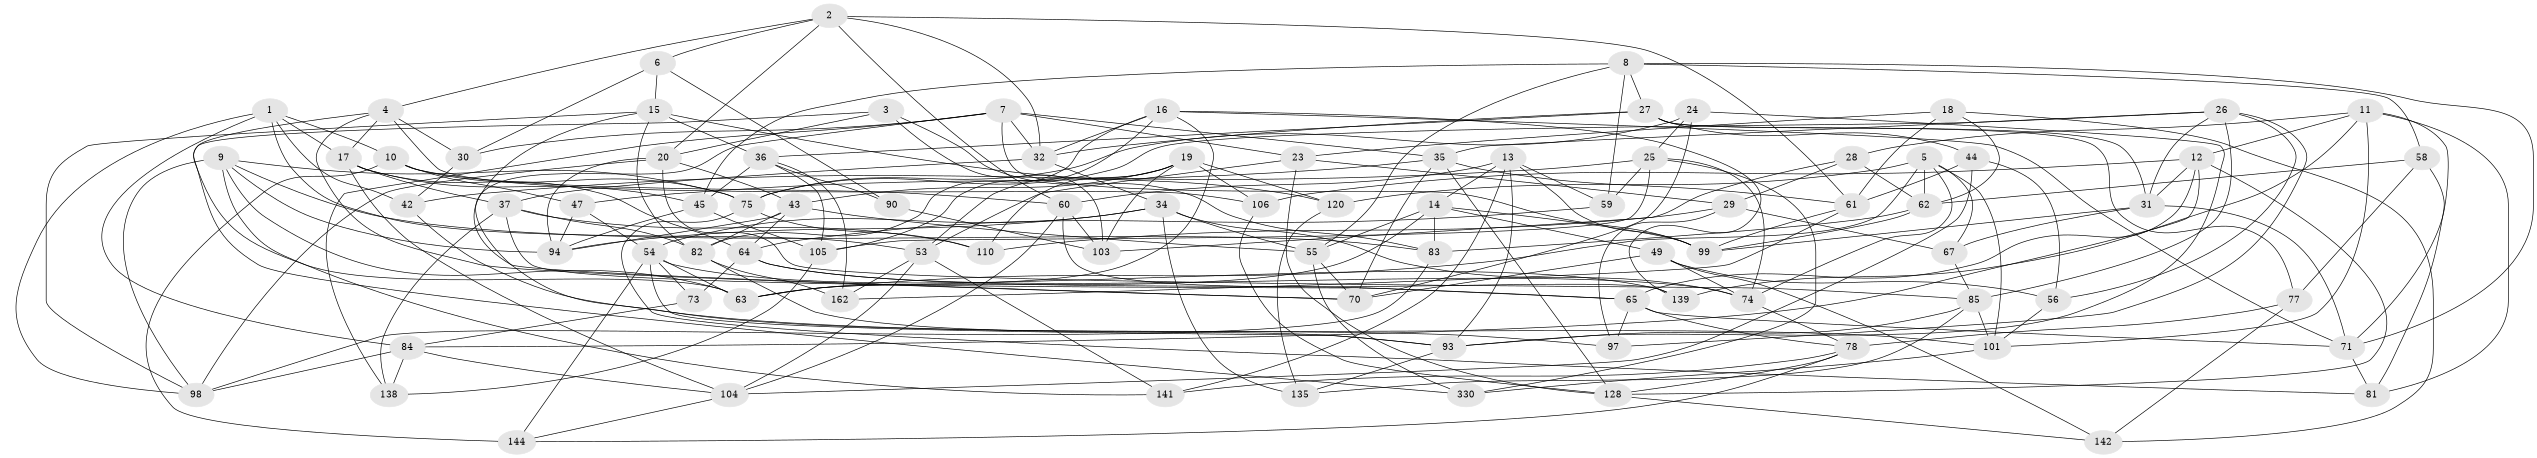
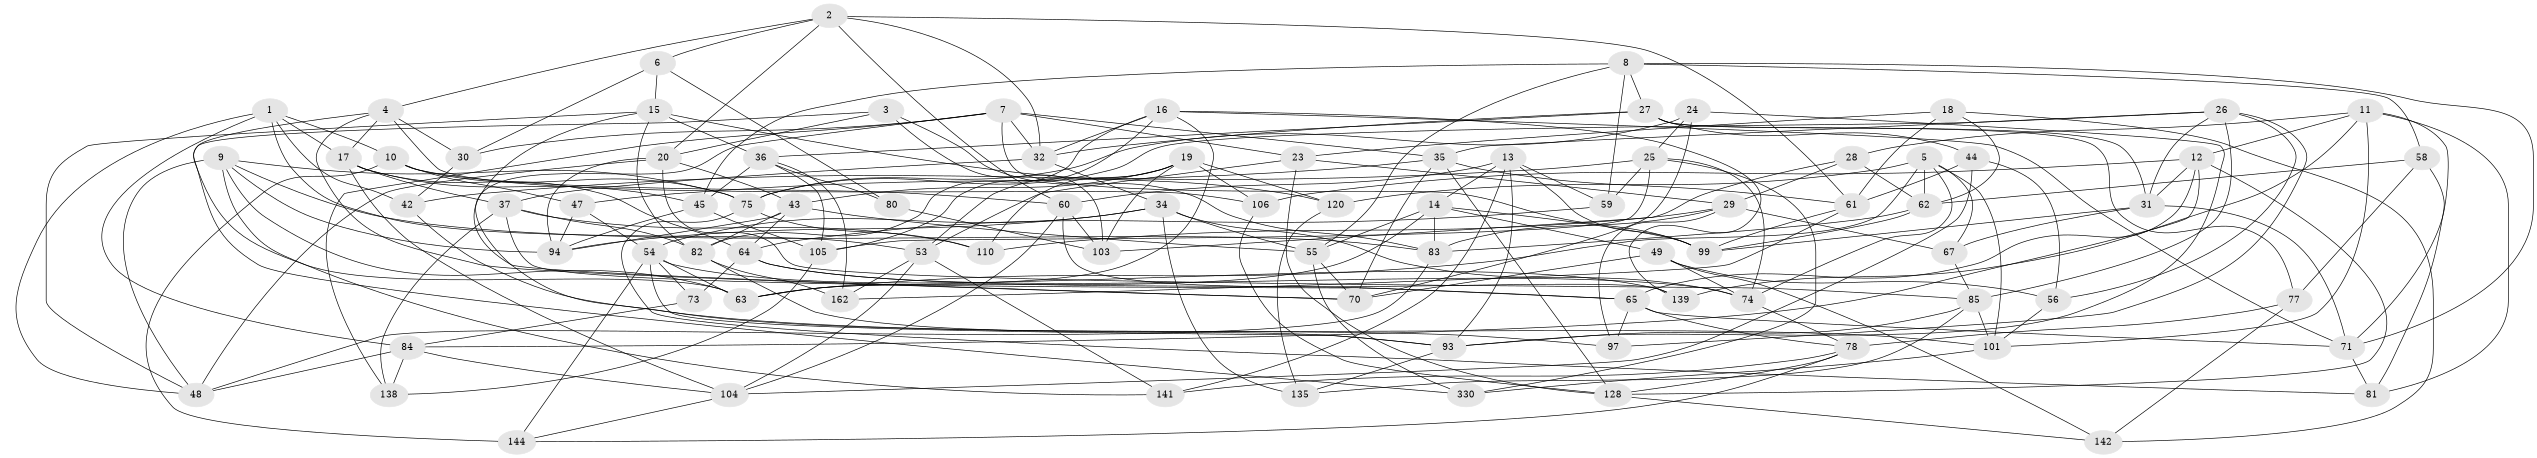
(892, 205) -> (892, 205)
none -> (1580, 226)
(196, 395) -> (196, 395)
